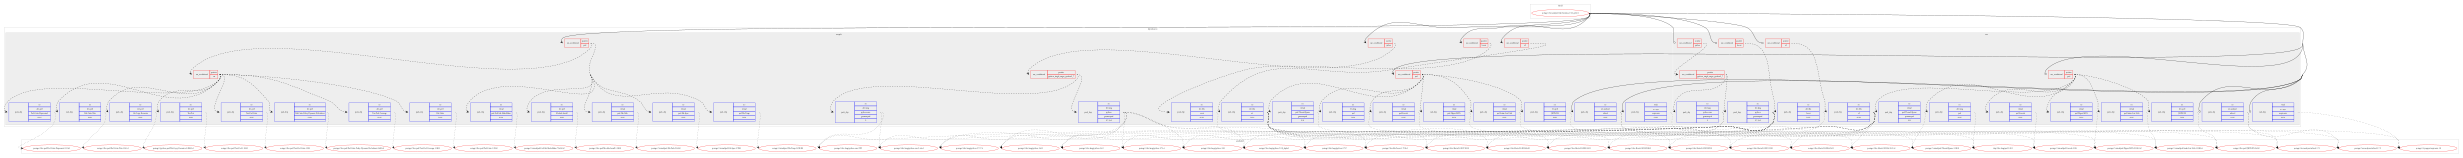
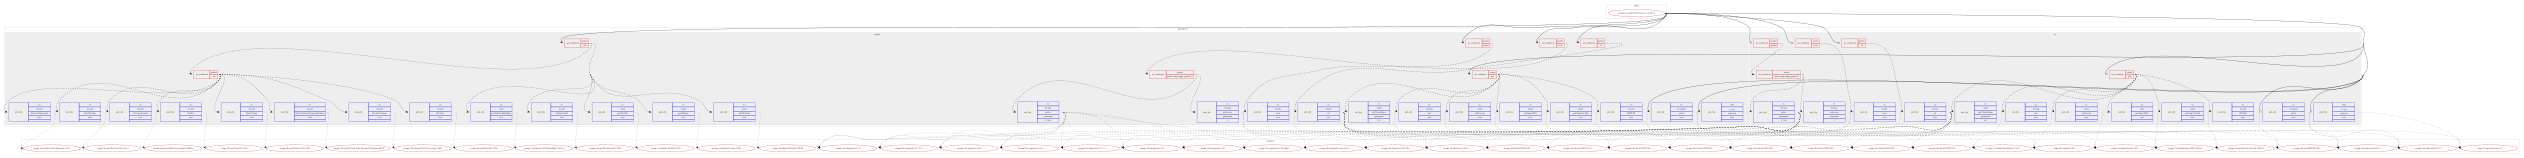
(423, 148) -> (423, 148)
none -> (1152, 148)
(2003, 148) -> (2064, 148)
